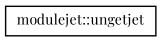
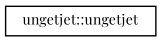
(81, 21) -> (81, 21)
